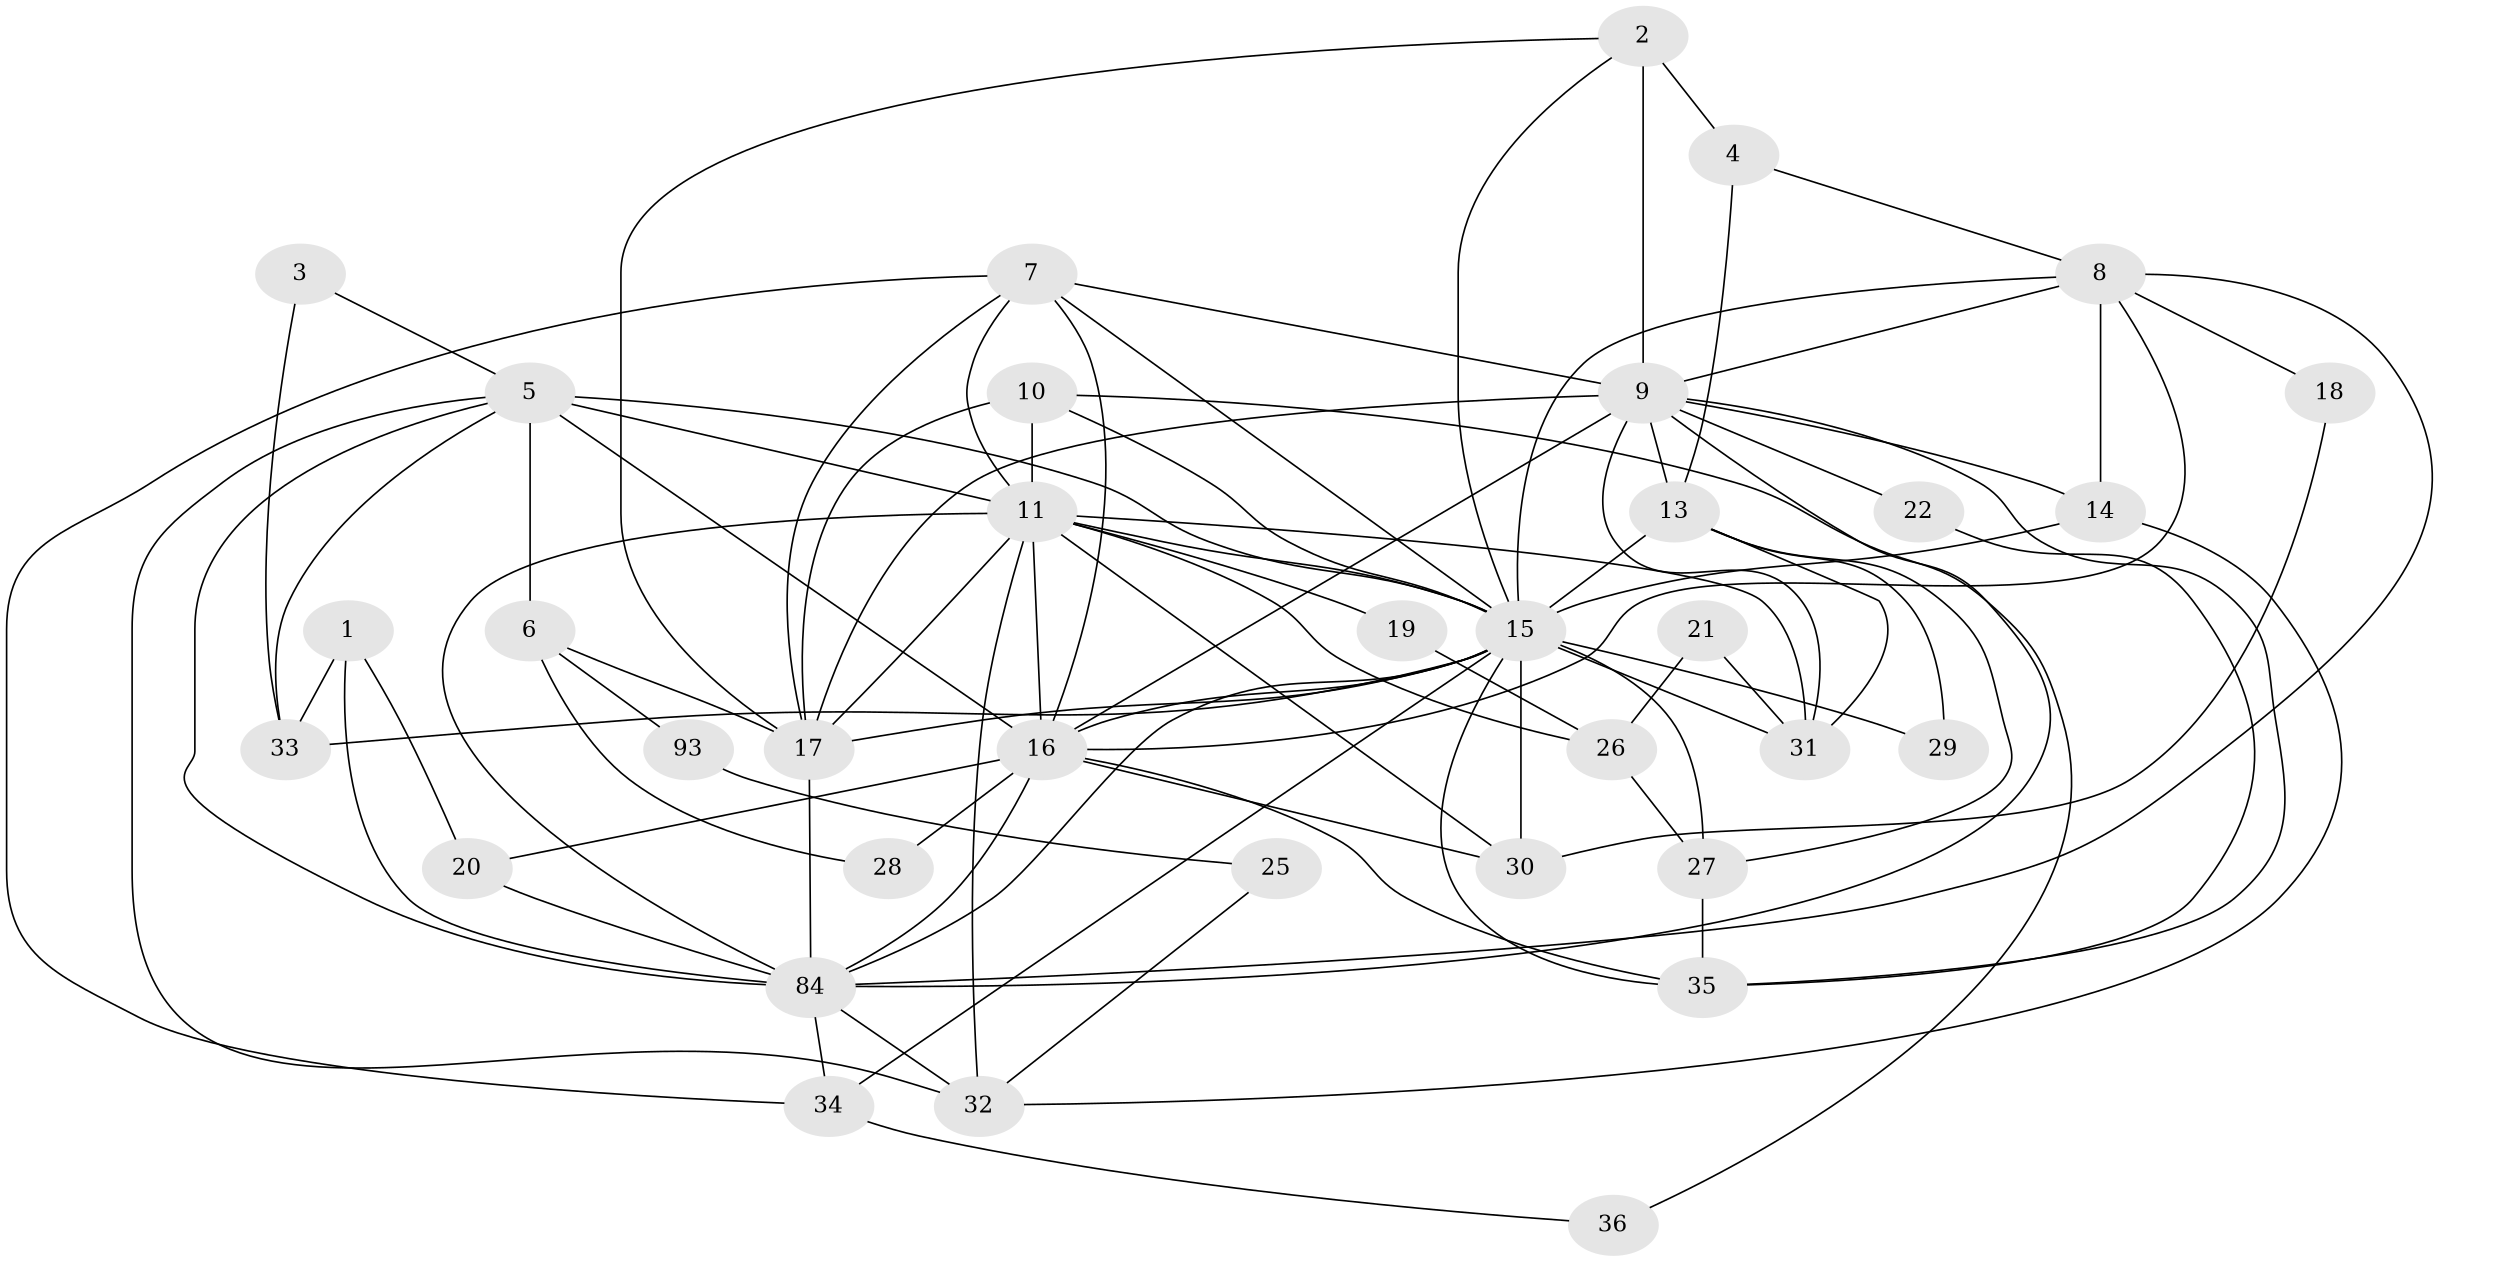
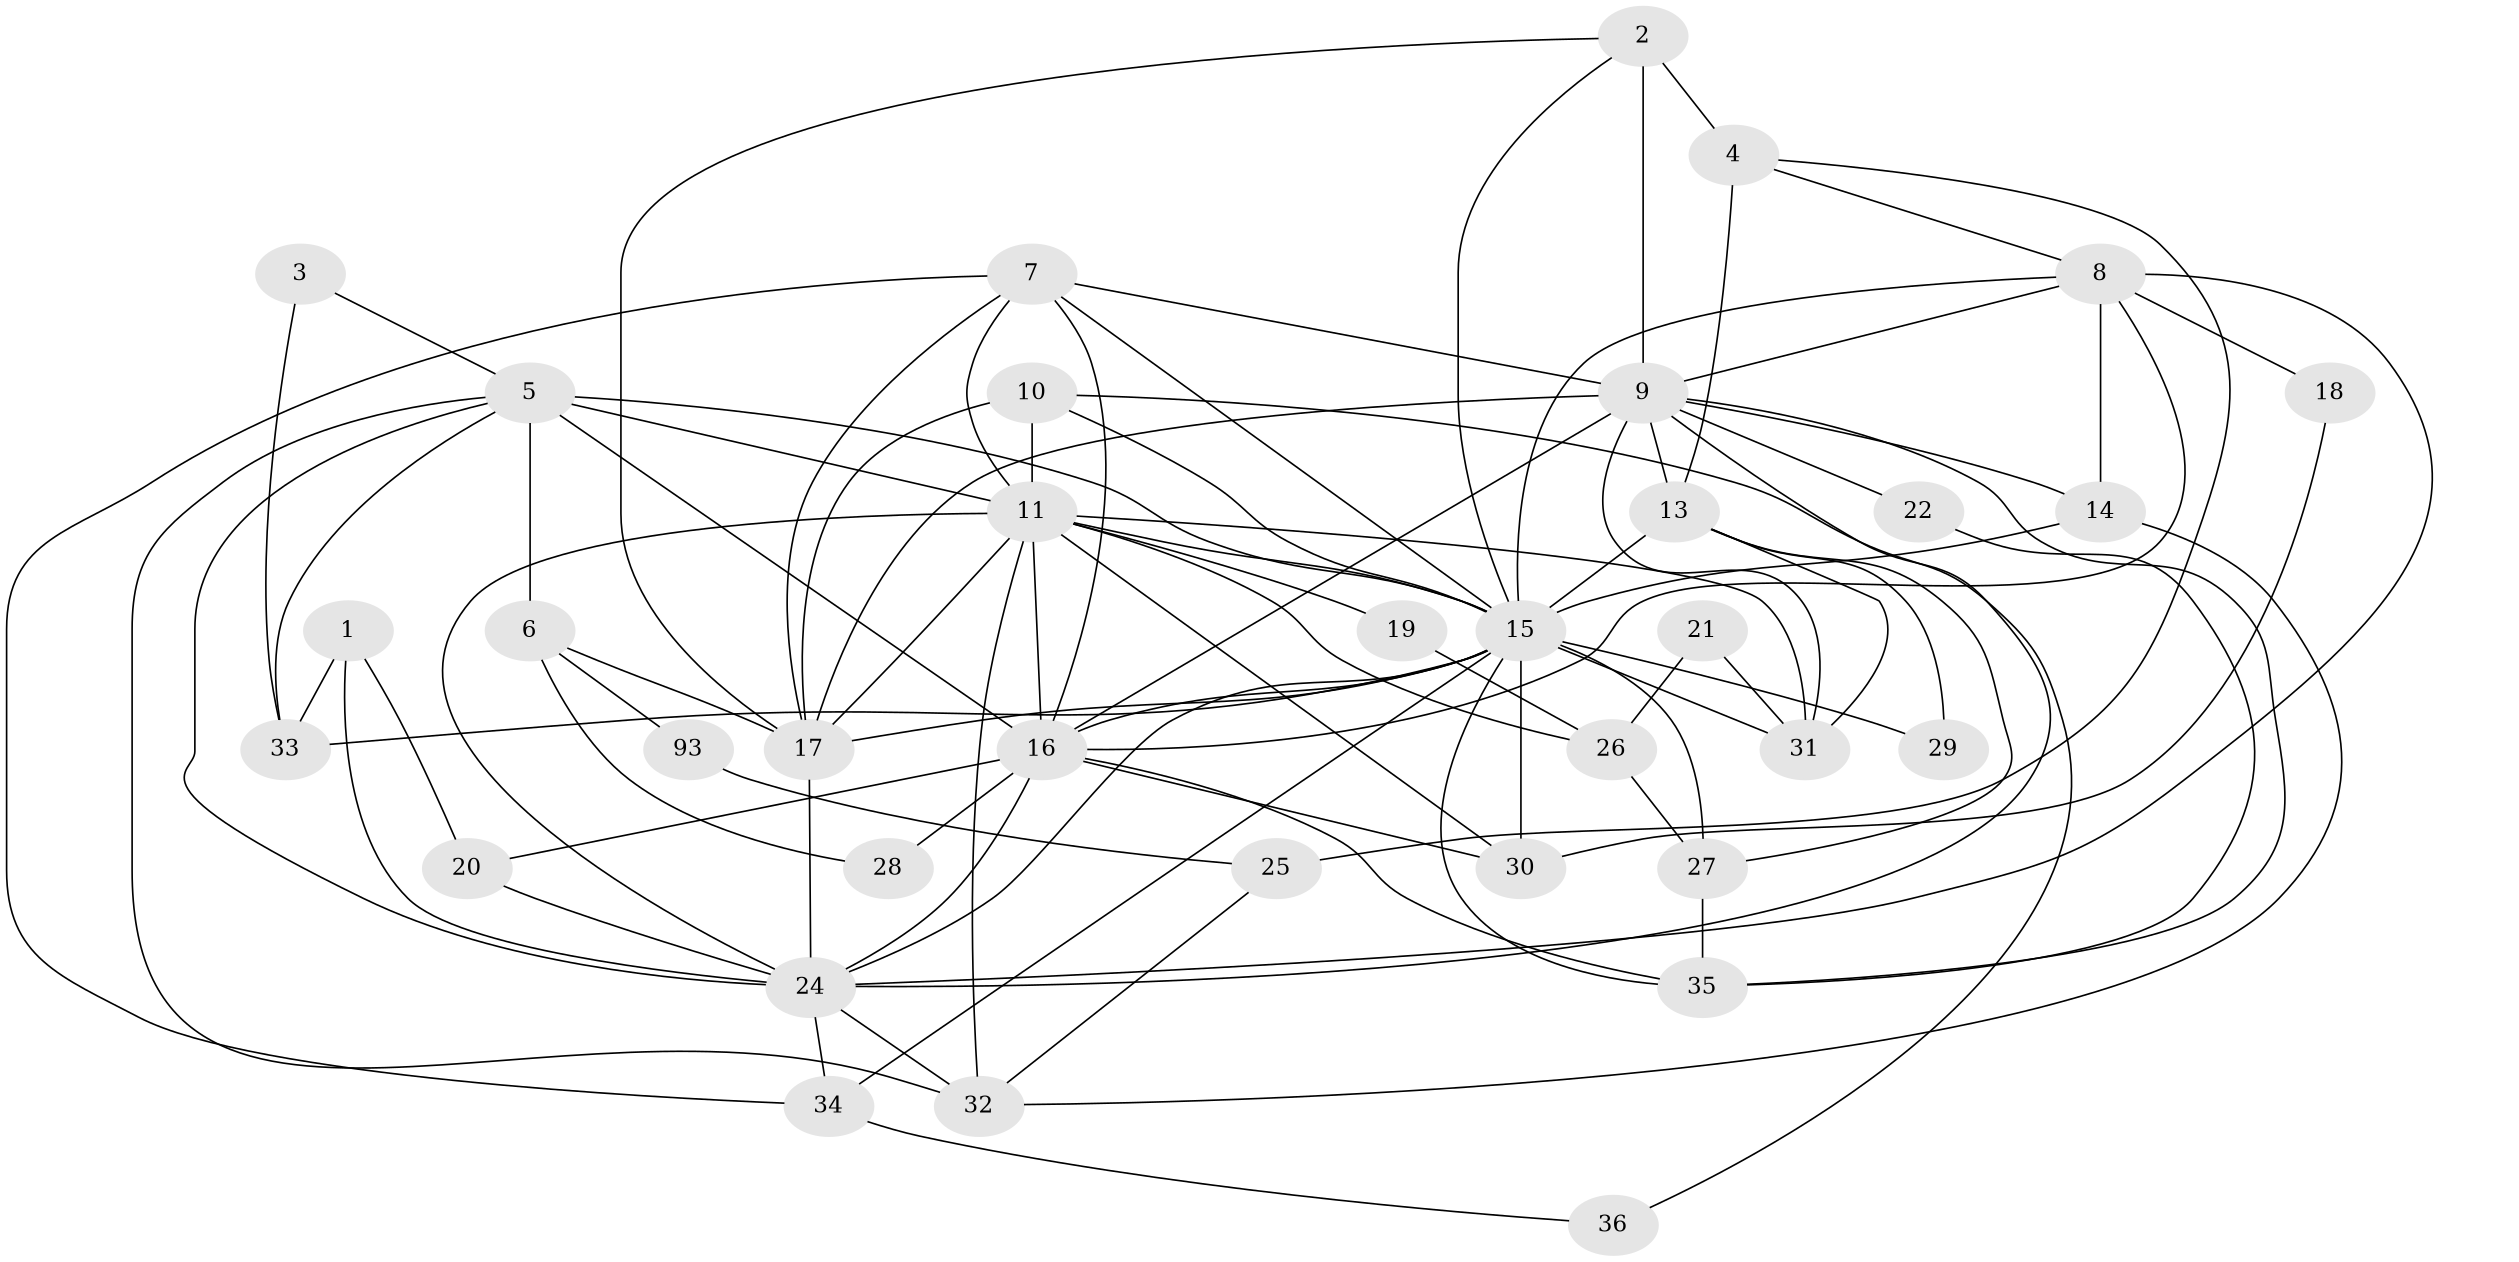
none -> (2134, 673)
(811, 988) -> (811, 988)
